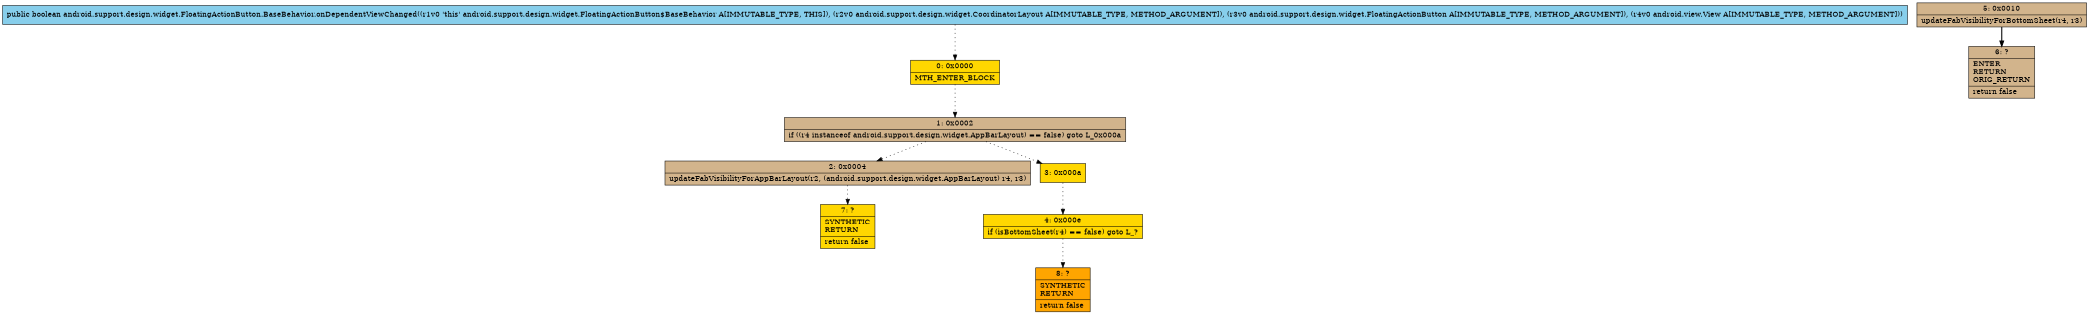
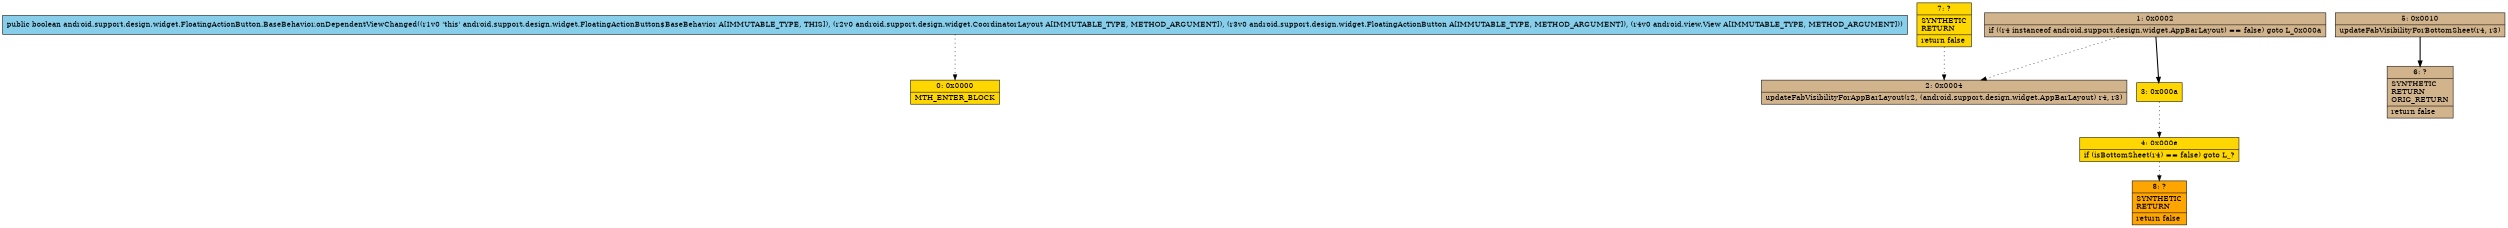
(1987, 64) -> (2414, 84)
(955, 98) -> none
(1012, 151) -> (2157, 57)
(848, 192) -> (1944, 61)
